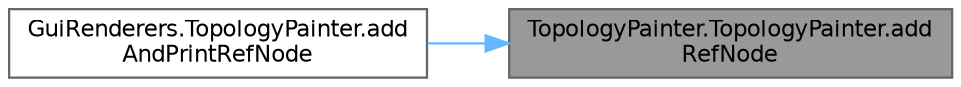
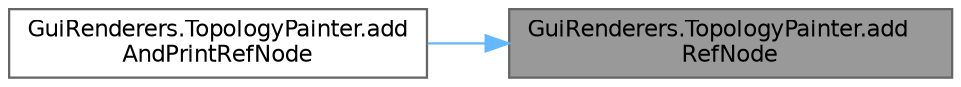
(731, 43) -> (731, 43)
